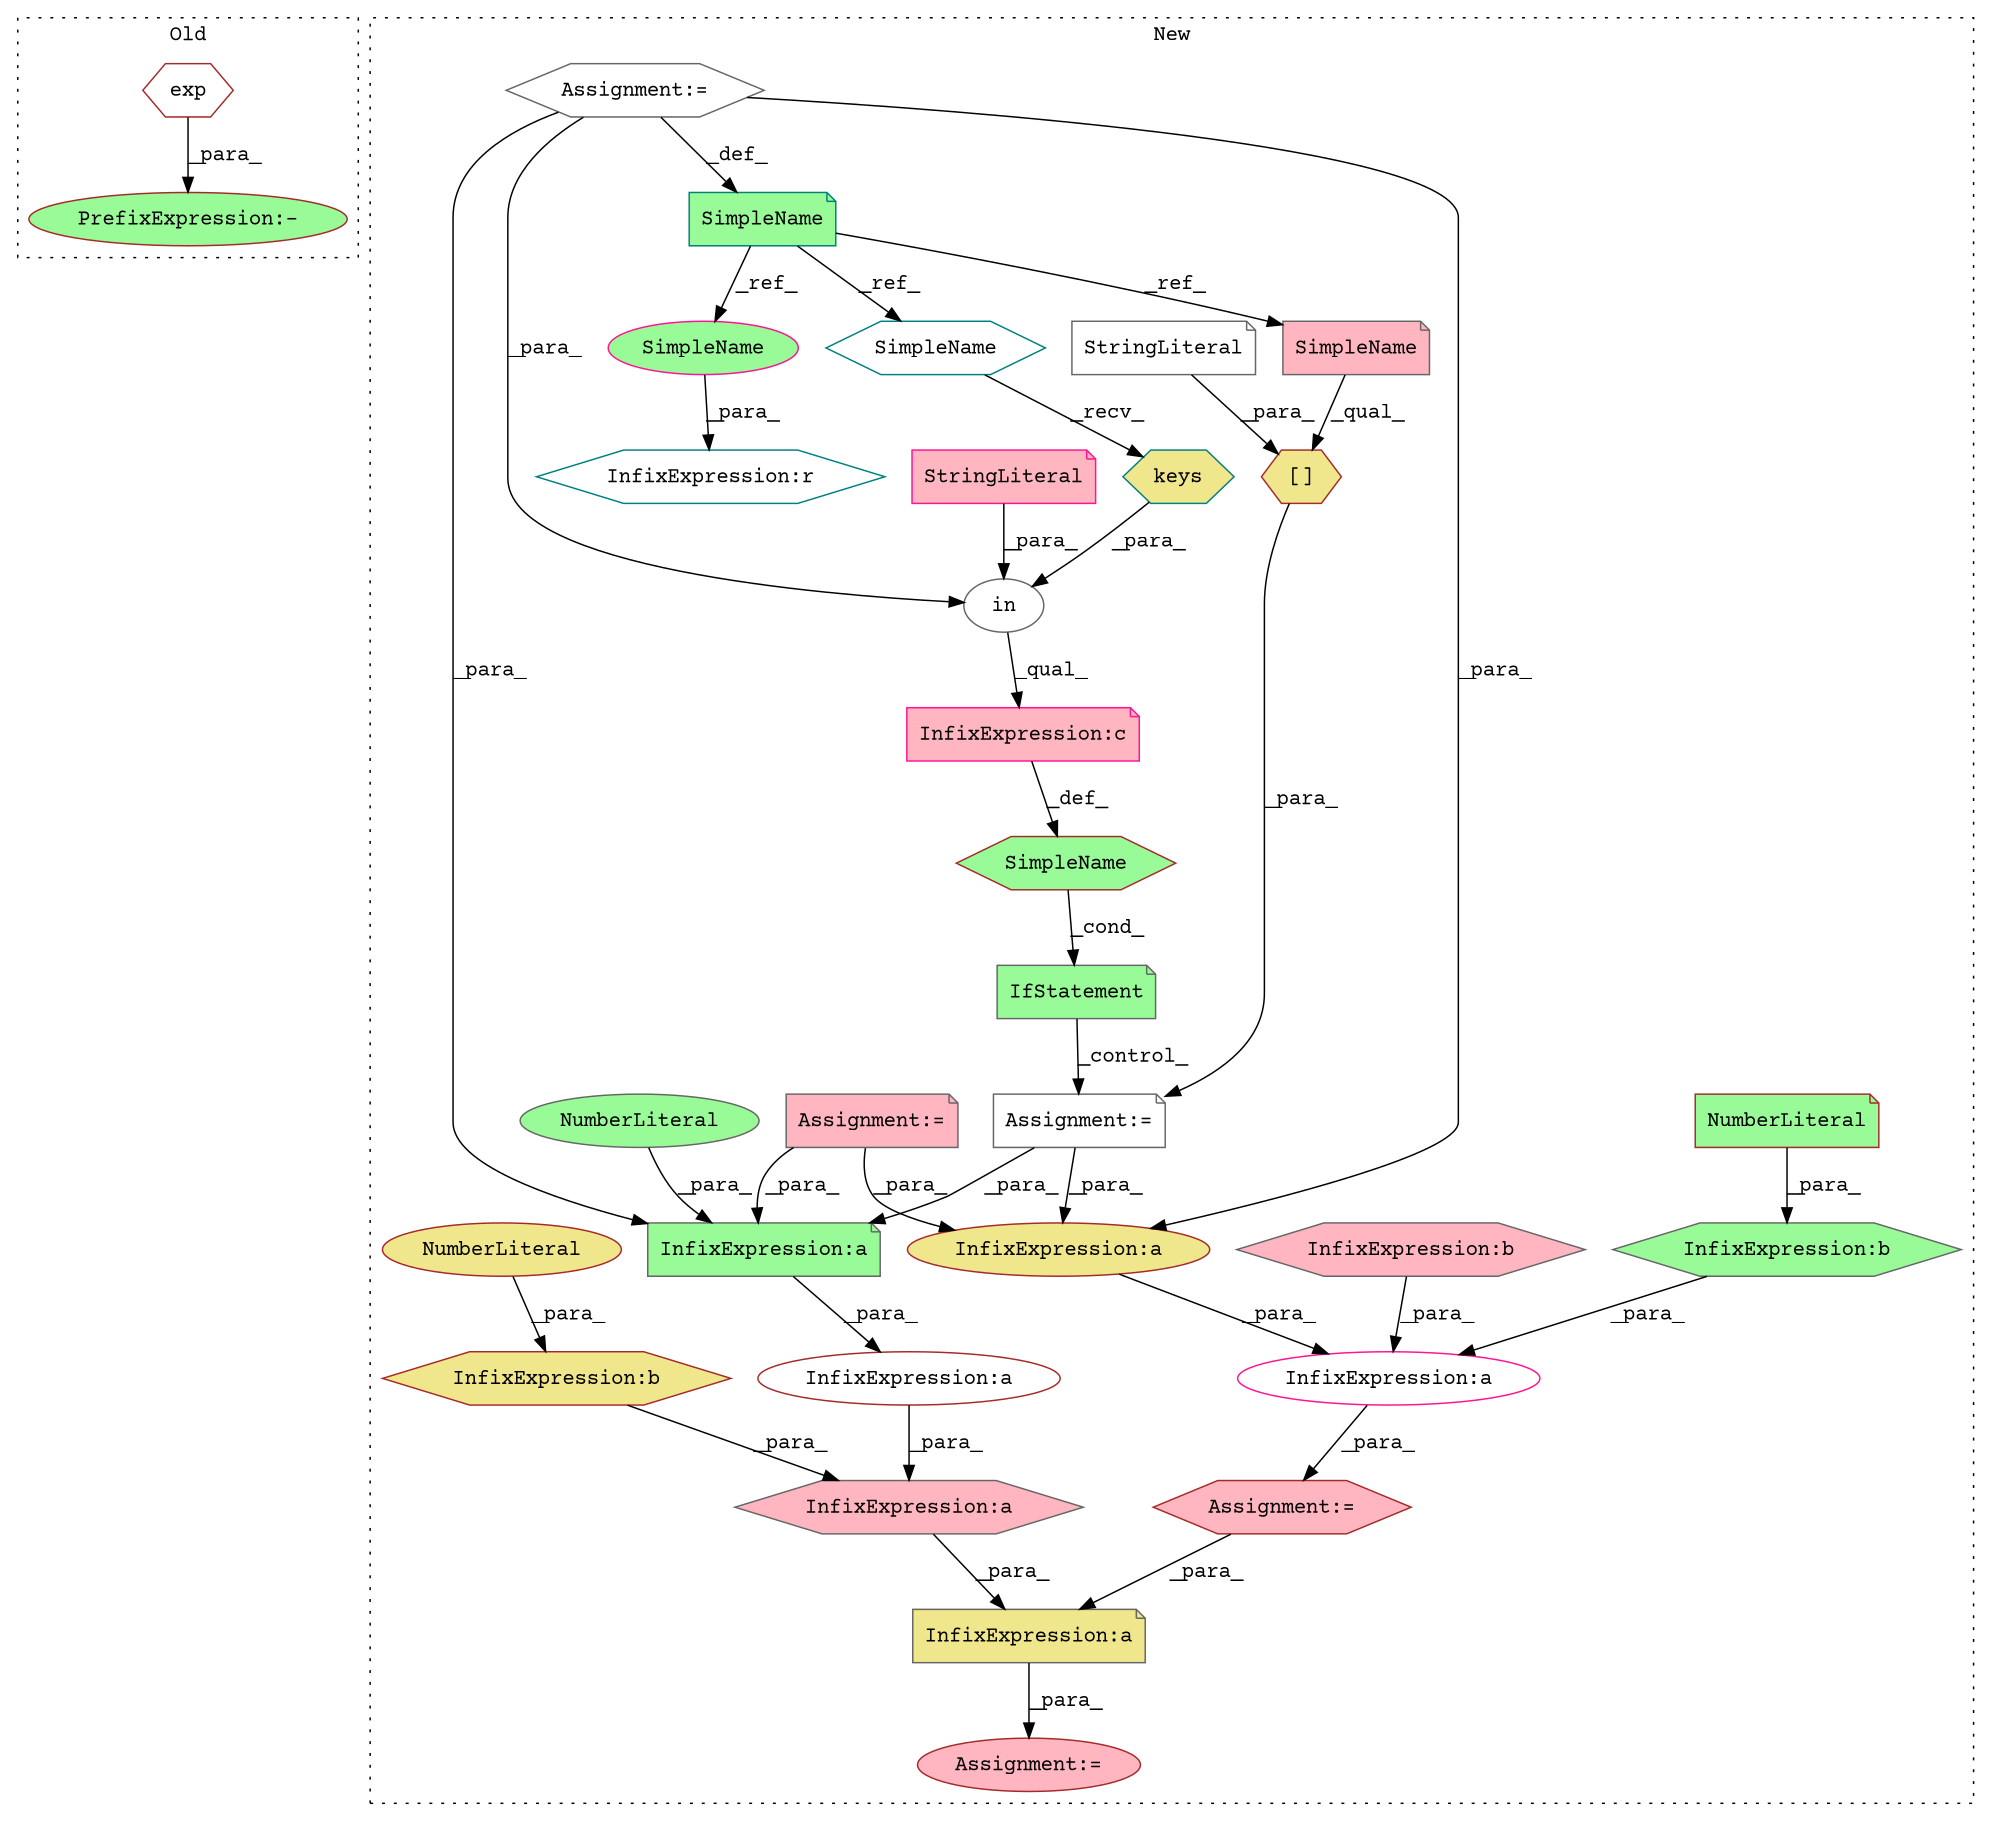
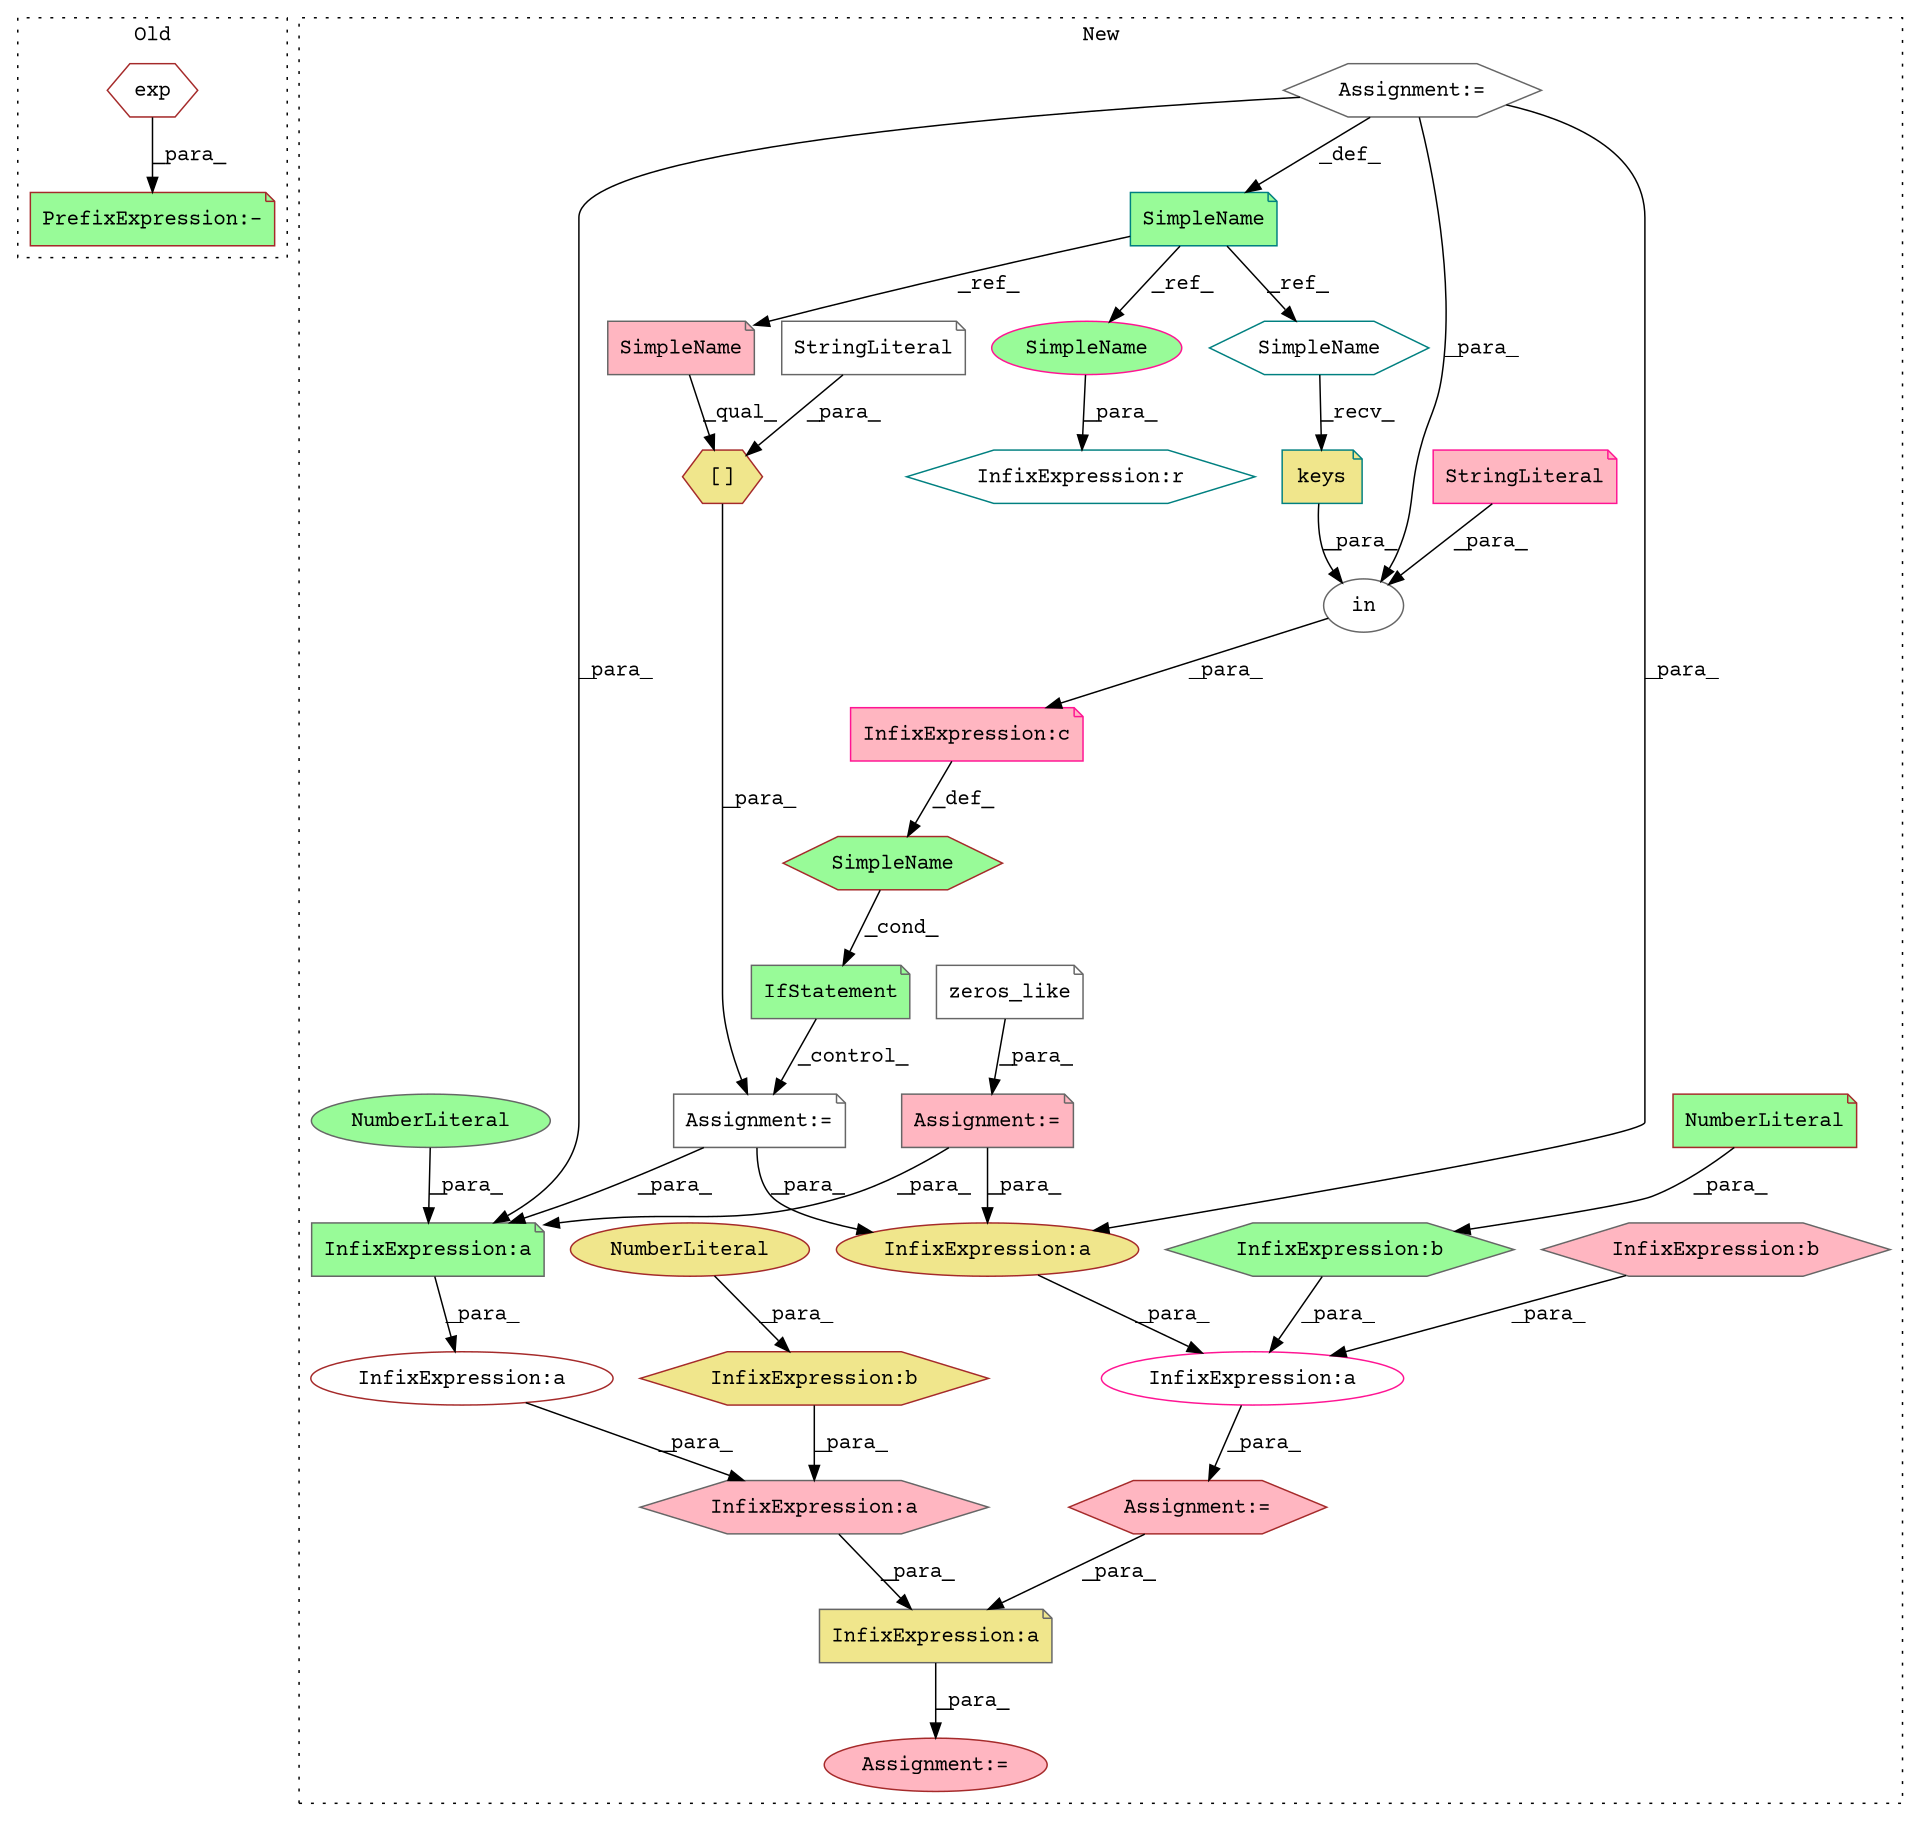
(188, 219) -> (152, 219)
(1179, 477) -> (1322, 477)
(1051, 670) -> (1226, 670)
none -> (1010, 992)
